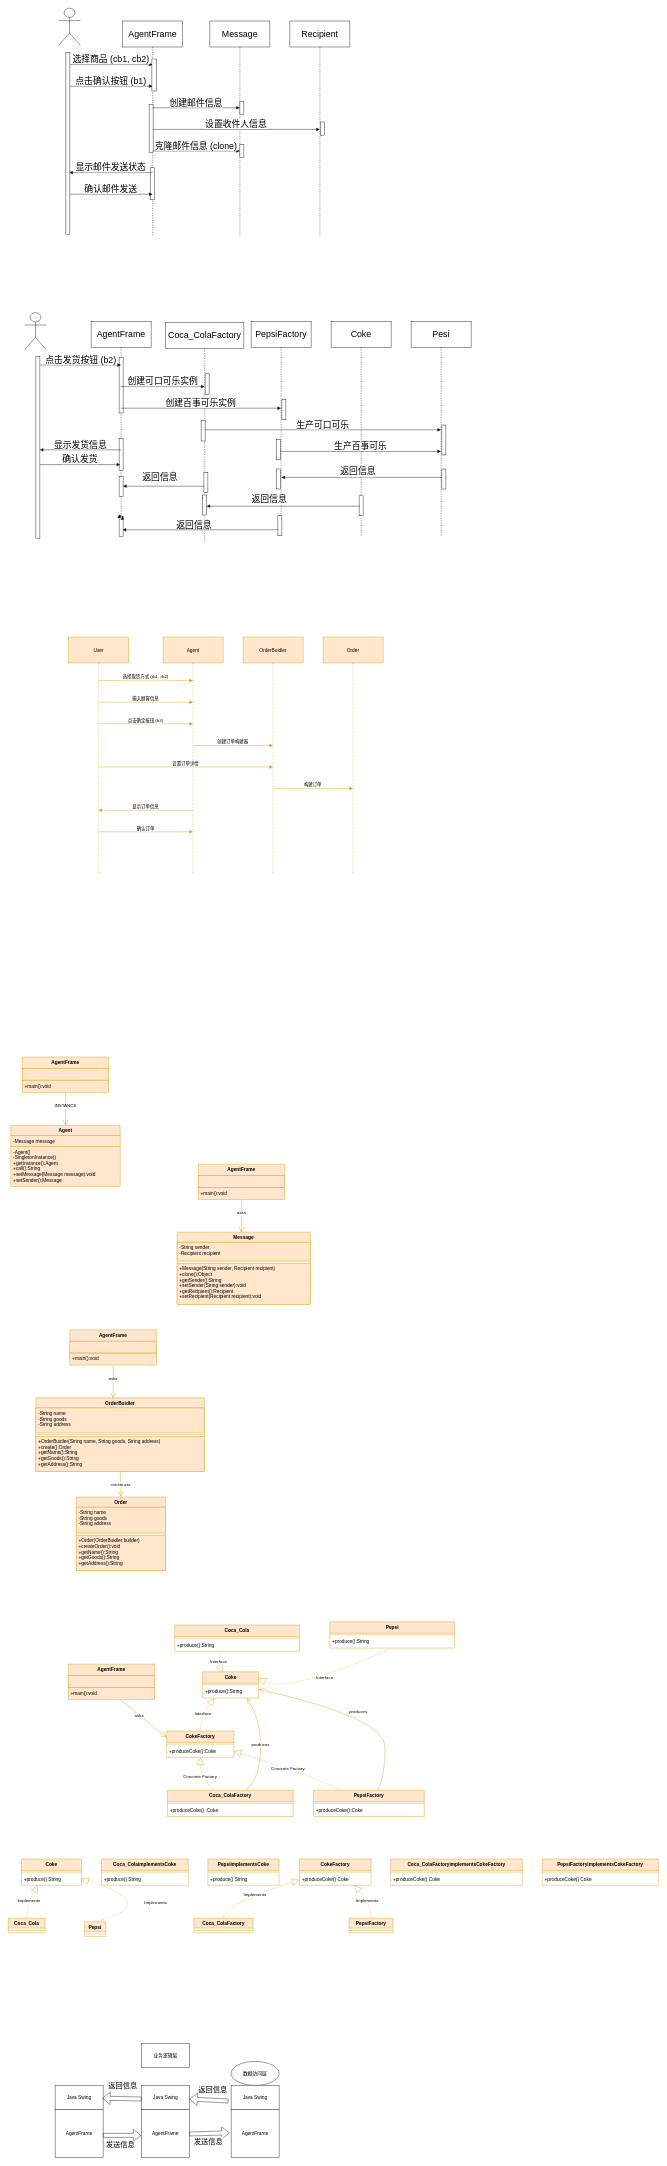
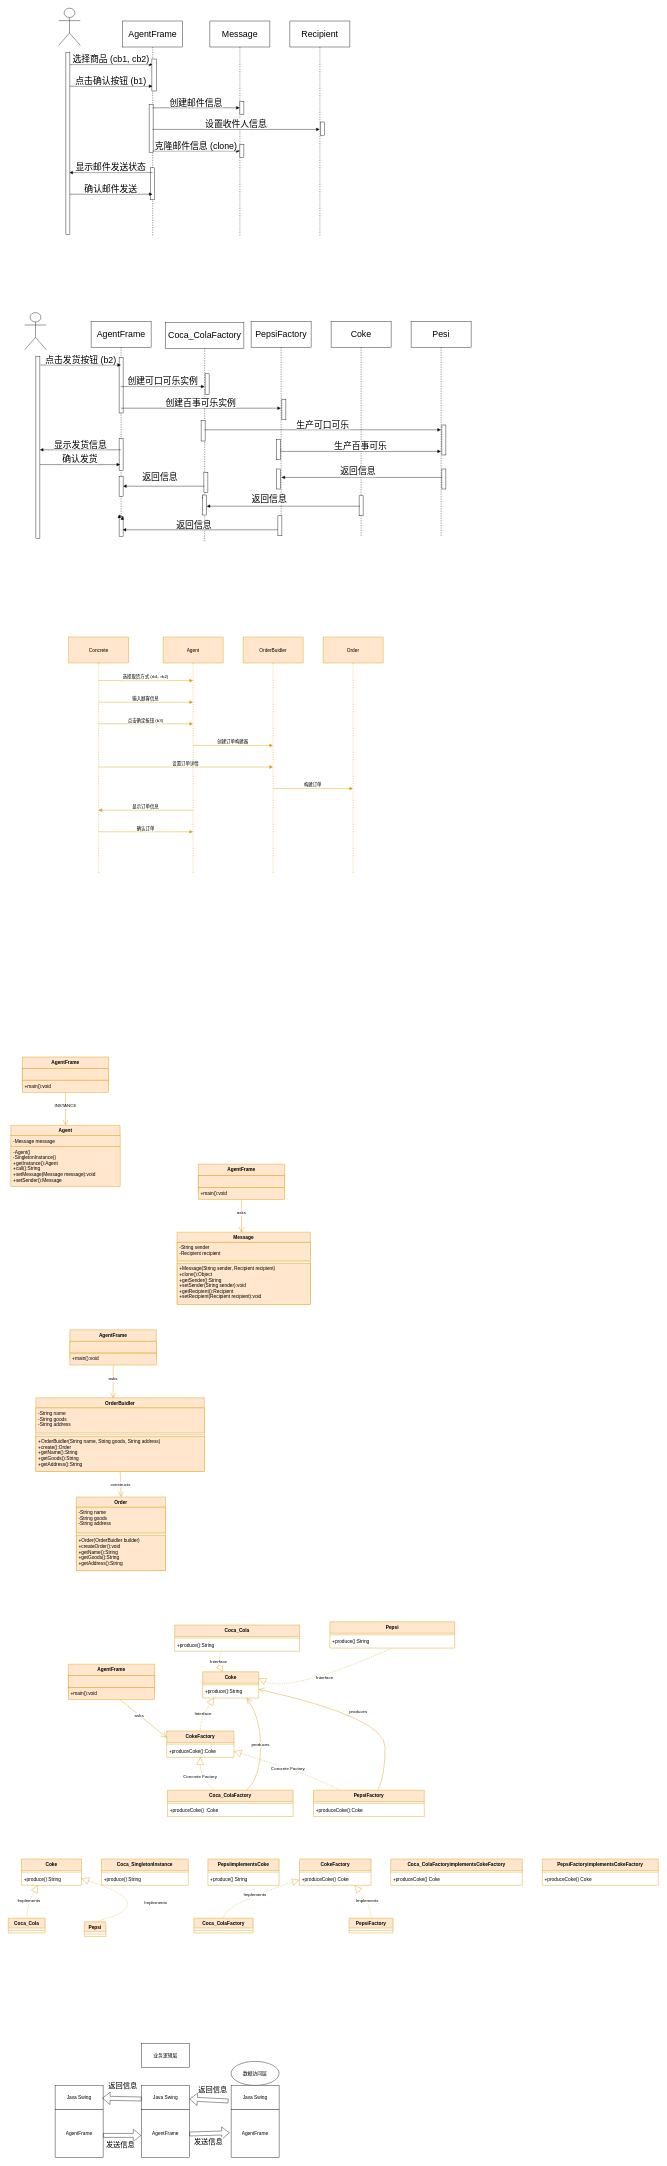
(99, 650) -> (99, 650)
(145, 1864) -> (145, 1864)
